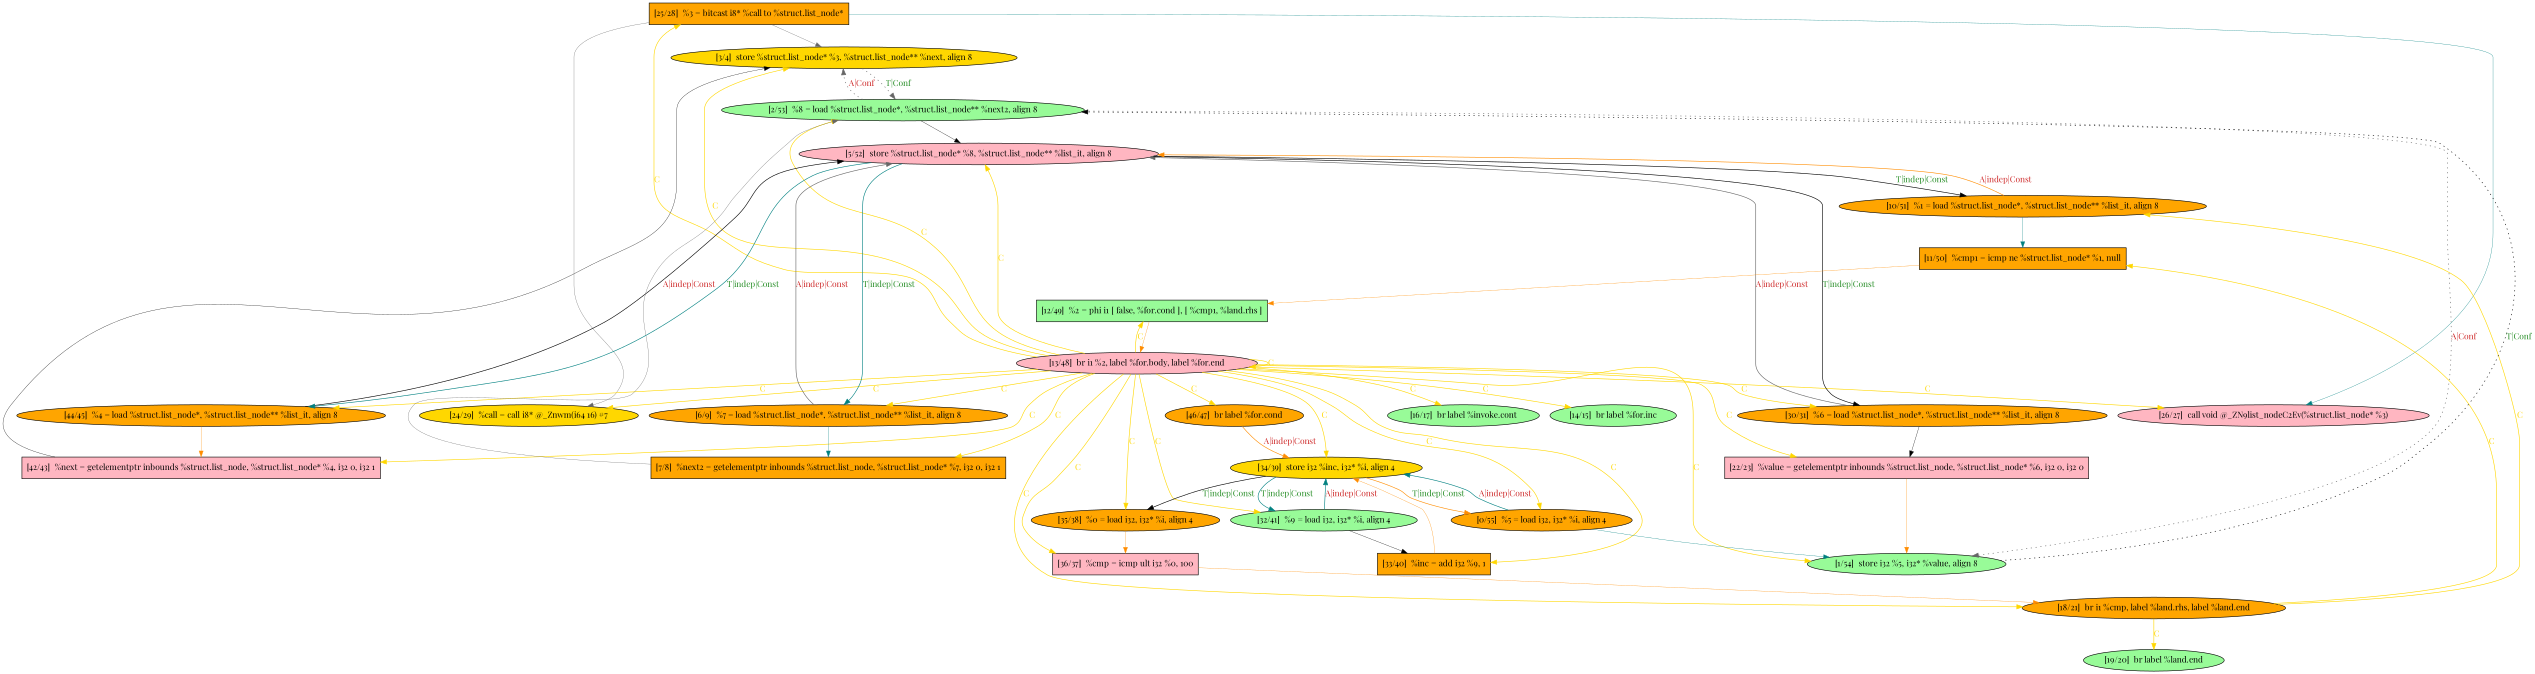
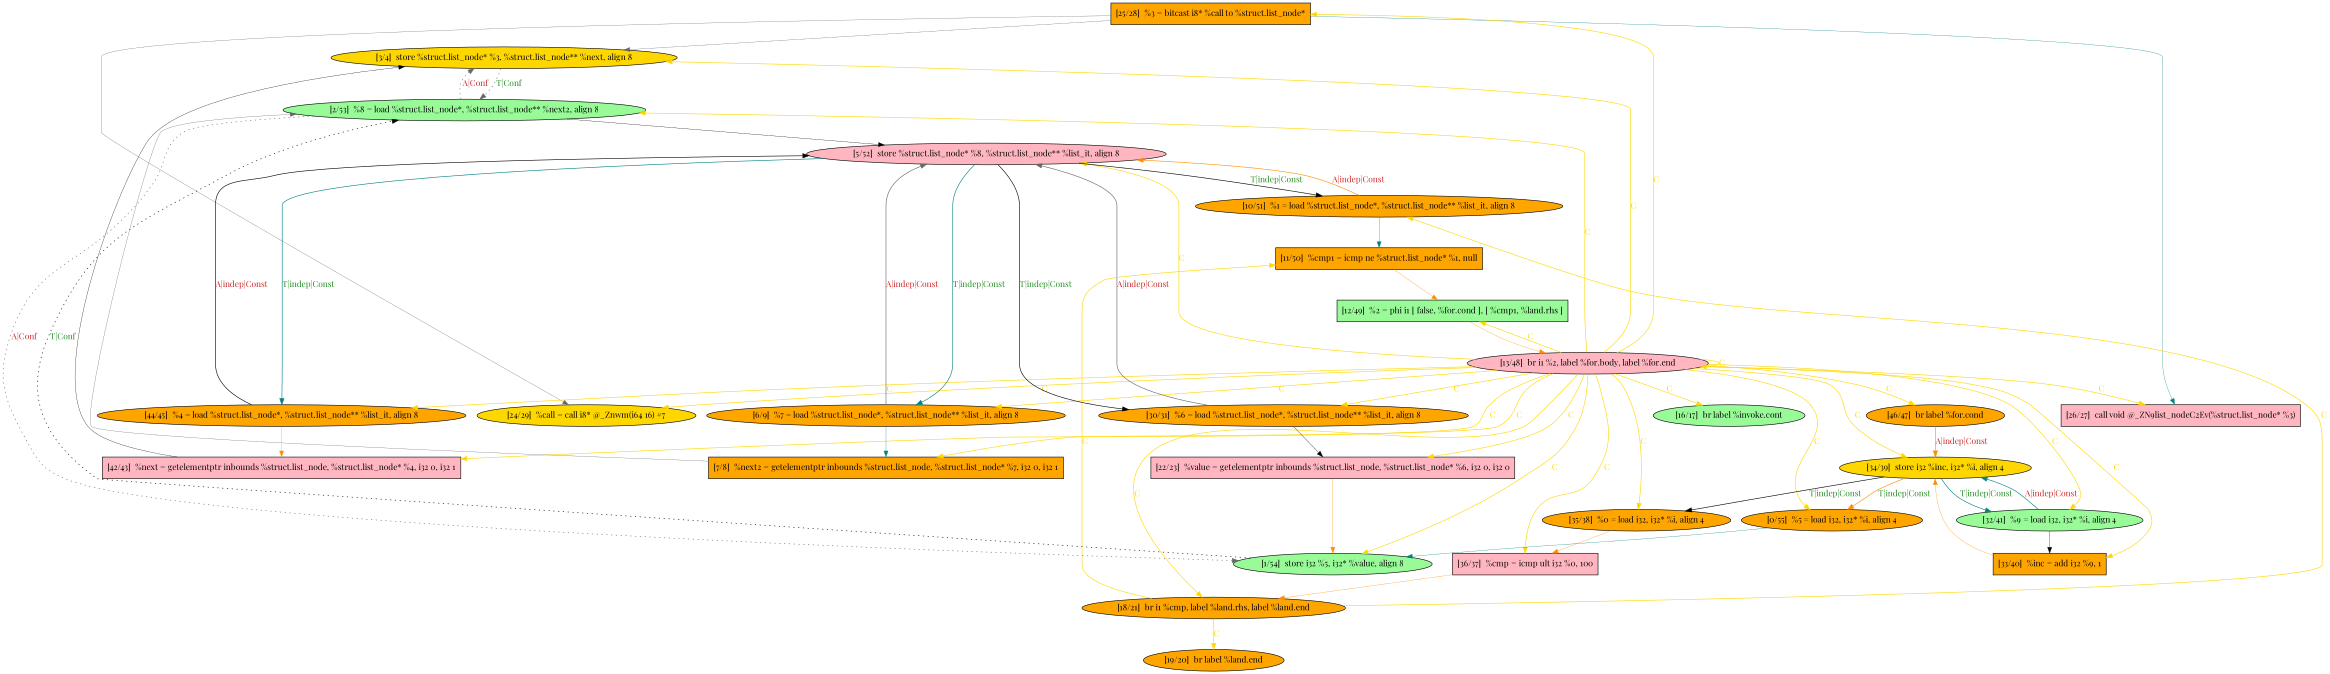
(1613, 416) -> none
(2274, 416) -> (2181, 416)
(1461, 488) -> none
(2154, 660) -> (1214, 660)
